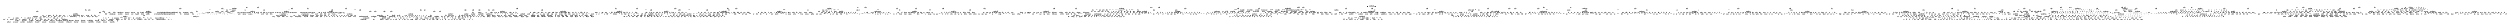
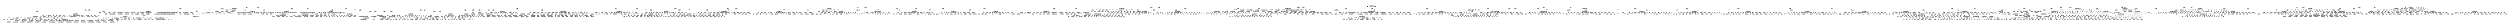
(1622, 14) -> none
